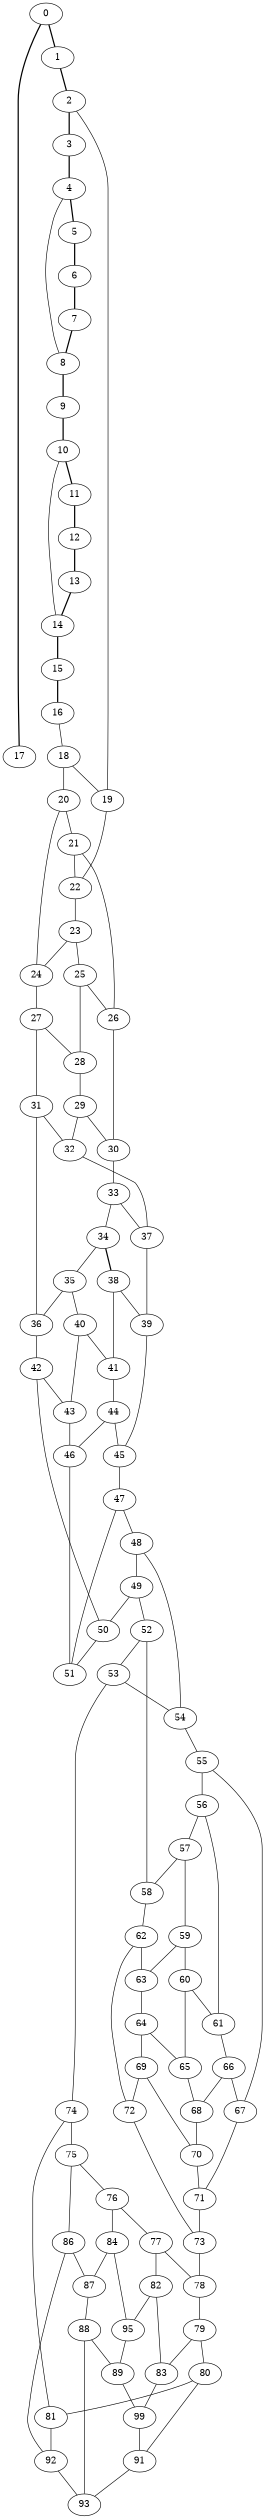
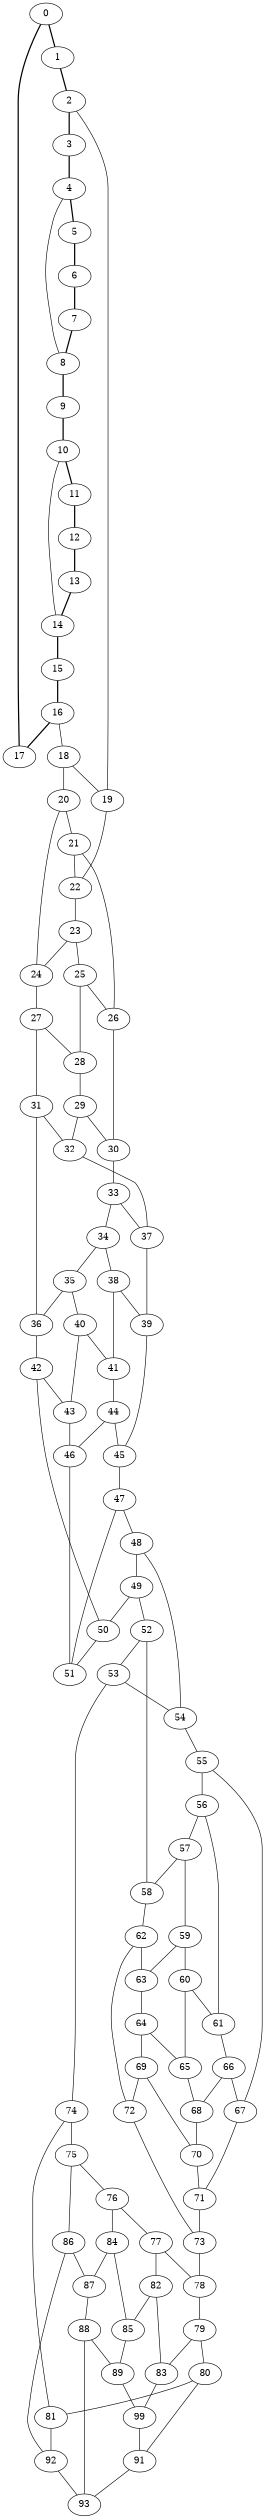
none -> (39, 735)
(108, 1259) -> (108, 1259)
(128, 2330) -> (128, 2330)
